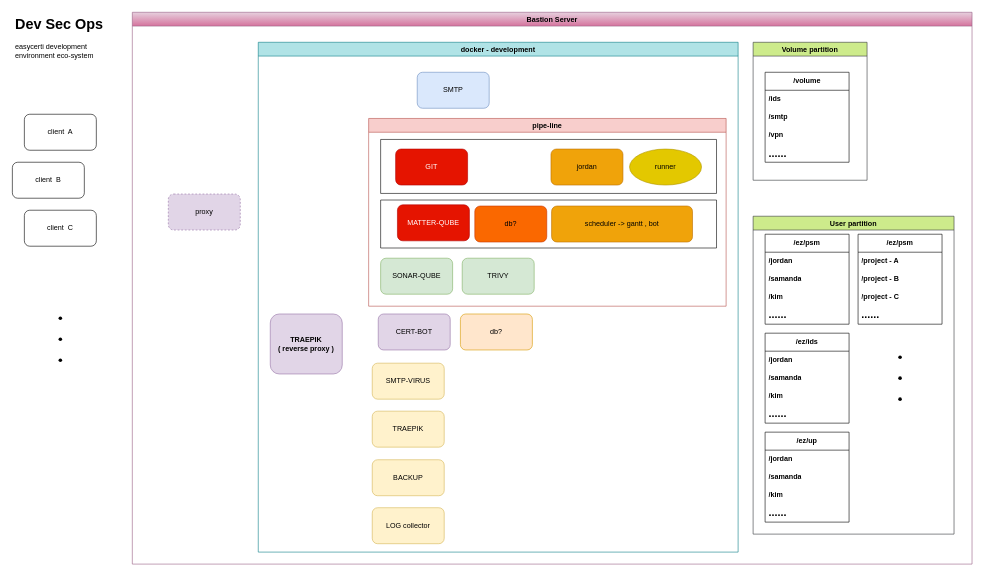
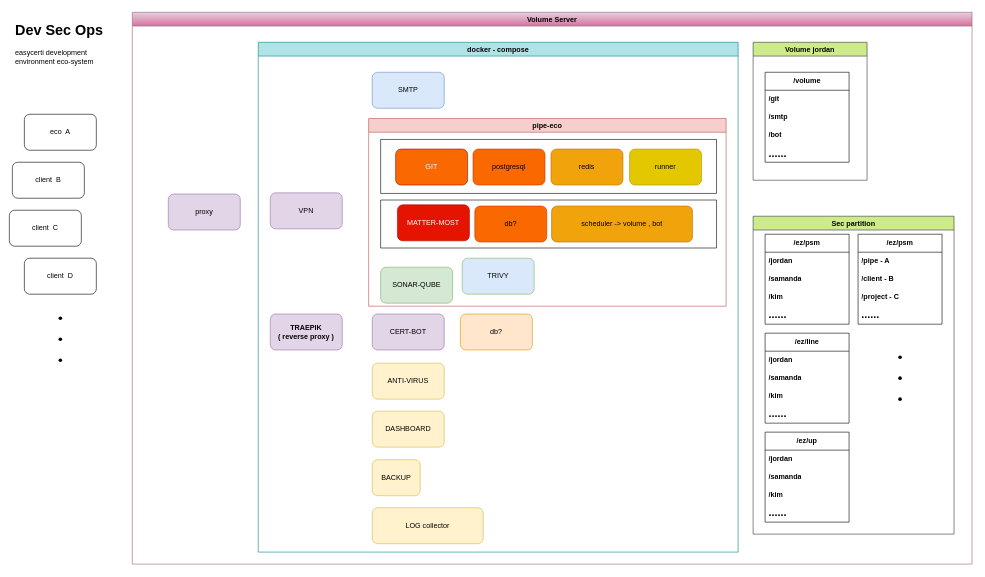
(552, 20) -> (552, 20)
(69, 48) -> (69, 54)
(498, 50) -> (498, 50)
(810, 50) -> (810, 50)
(453, 90) -> (408, 90)
(776, 99) -> (776, 99)
(548, 126) -> (548, 126)
(60, 132) -> (60, 132)
(777, 135) -> (777, 135)
(432, 167) -> (432, 167)
none -> (509, 167)
(587, 167) -> (587, 167)
(666, 167) -> (666, 167)
none -> (306, 211)
(204, 212) -> (204, 212)
(434, 223) -> (434, 223)
(622, 224) -> (622, 224)
(854, 224) -> (854, 224)
(60, 228) -> (45, 228)
(884, 261) -> (877, 261)
none -> (60, 276)
(417, 276) -> (417, 285)
(498, 276) -> (498, 276)
(884, 279) -> (880, 279)
(414, 332) -> (408, 332)
(807, 342) -> (807, 342)
(306, 344) -> (306, 332)
(408, 381) -> (408, 381)
(408, 429) -> (408, 429)
(408, 478) -> (396, 478)
(408, 526) -> (428, 526)
